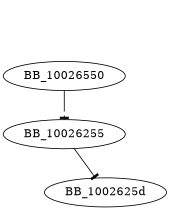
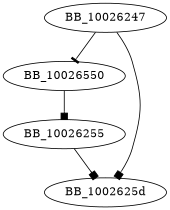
none -> (105, 18)
(64, 101) -> (64, 101)
(84, 162) -> (84, 162)
